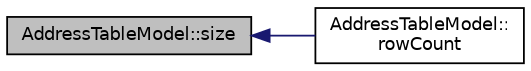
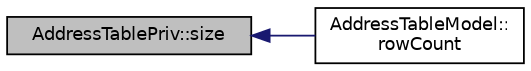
(129, 36) -> (129, 36)
